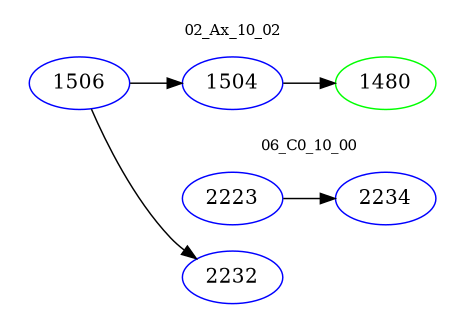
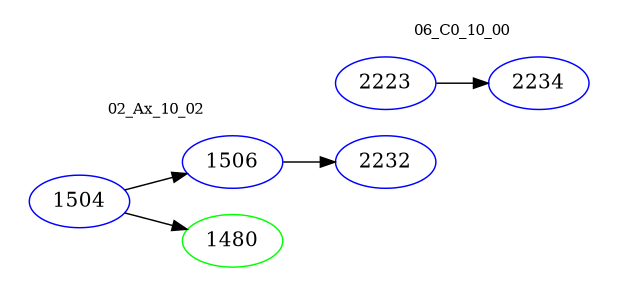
(149, 83) -> (149, 184)
